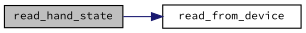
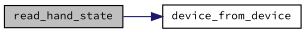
(232, 17) -> (232, 17)
